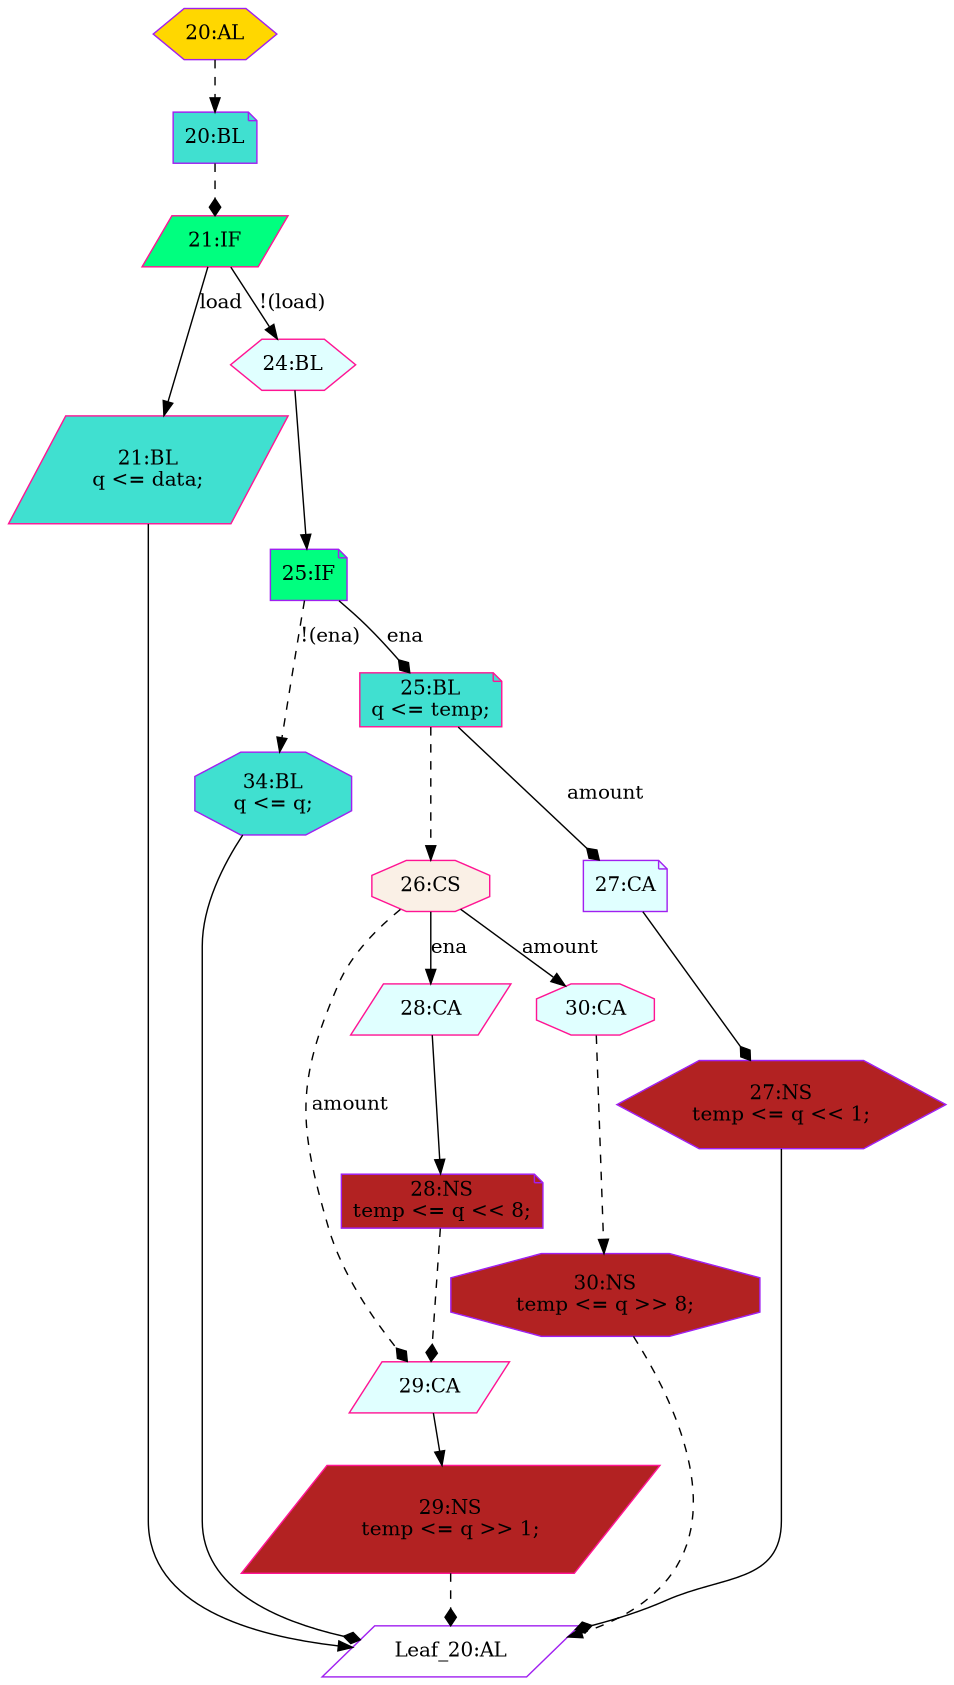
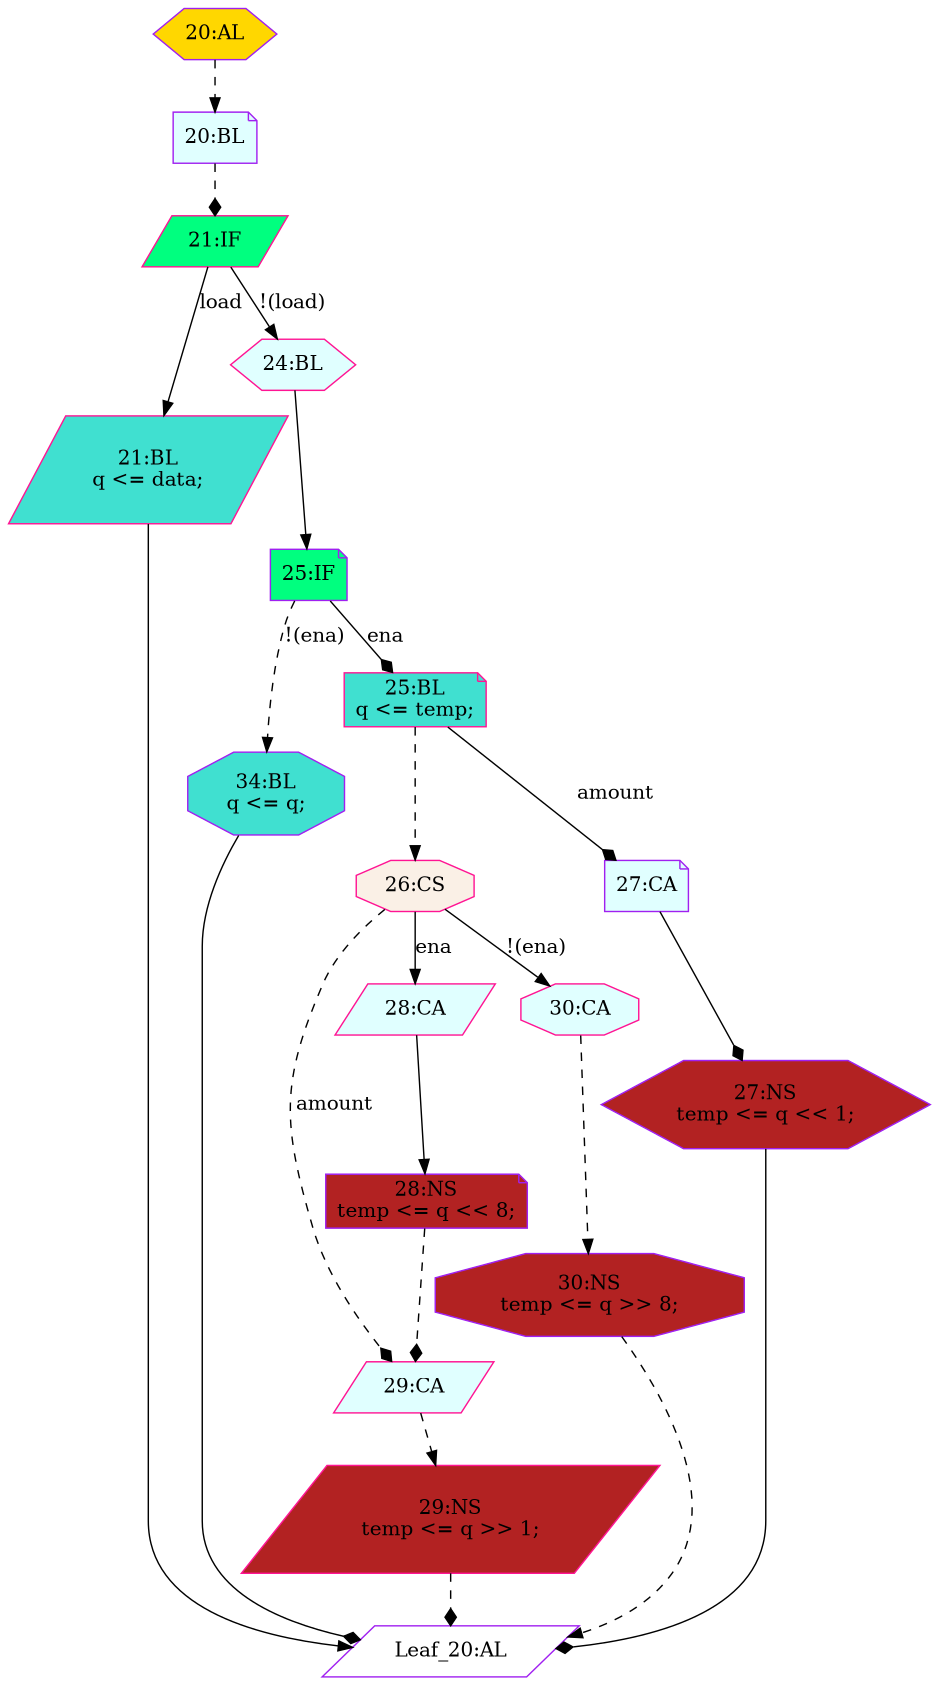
(215, 138) -> (215, 138)
(561, 948) -> (537, 948)
(437, 1432) -> (426, 1432)
